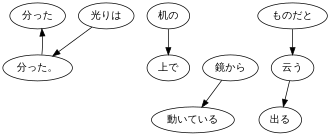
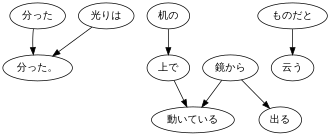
(42, 45) -> (33, 38)
none -> (179, 90)
(287, 90) -> (253, 91)
